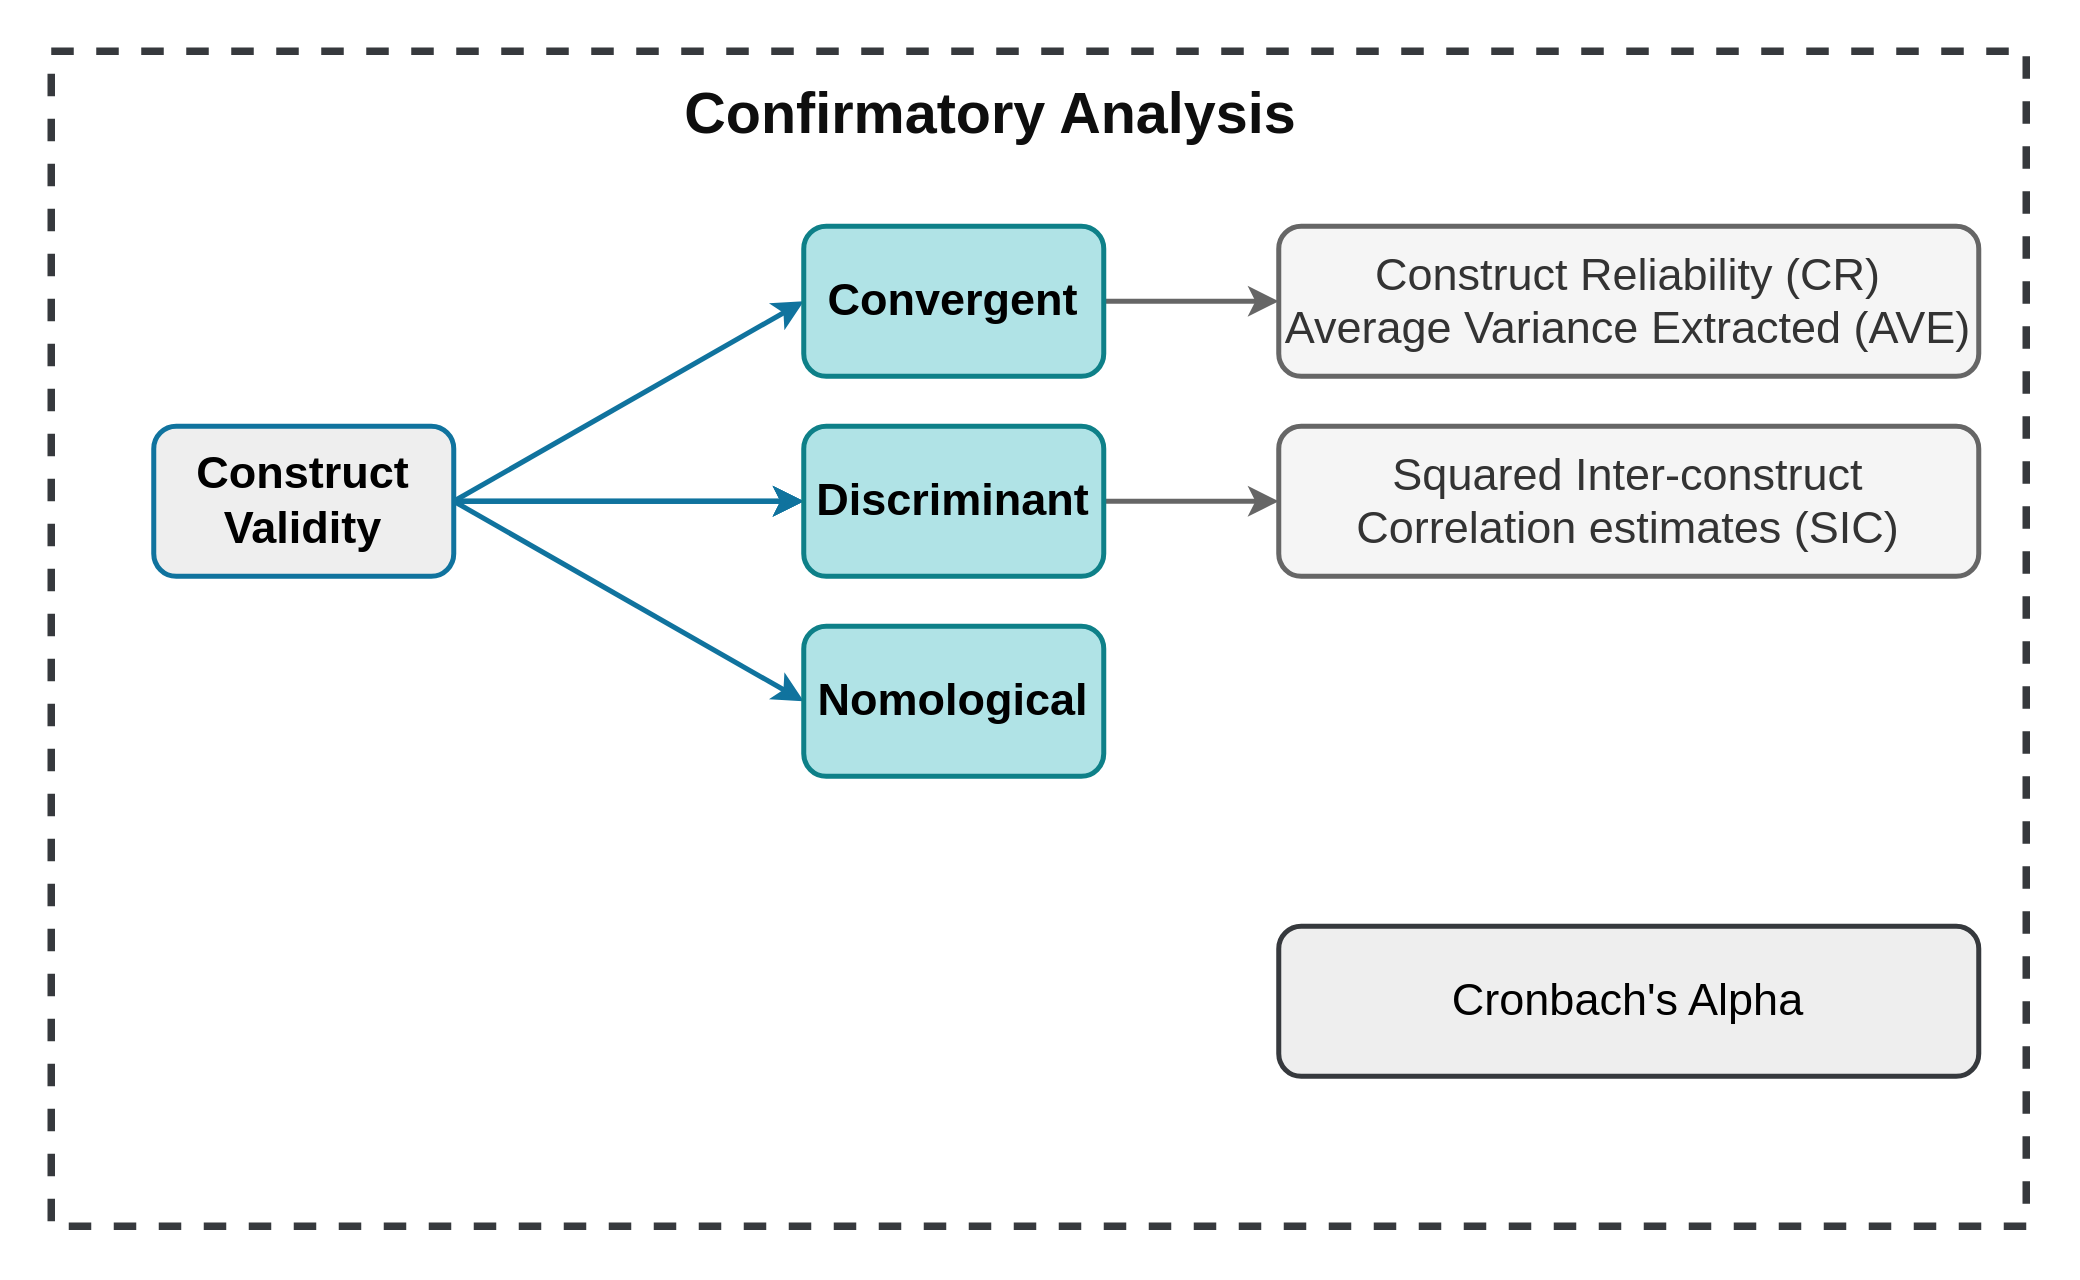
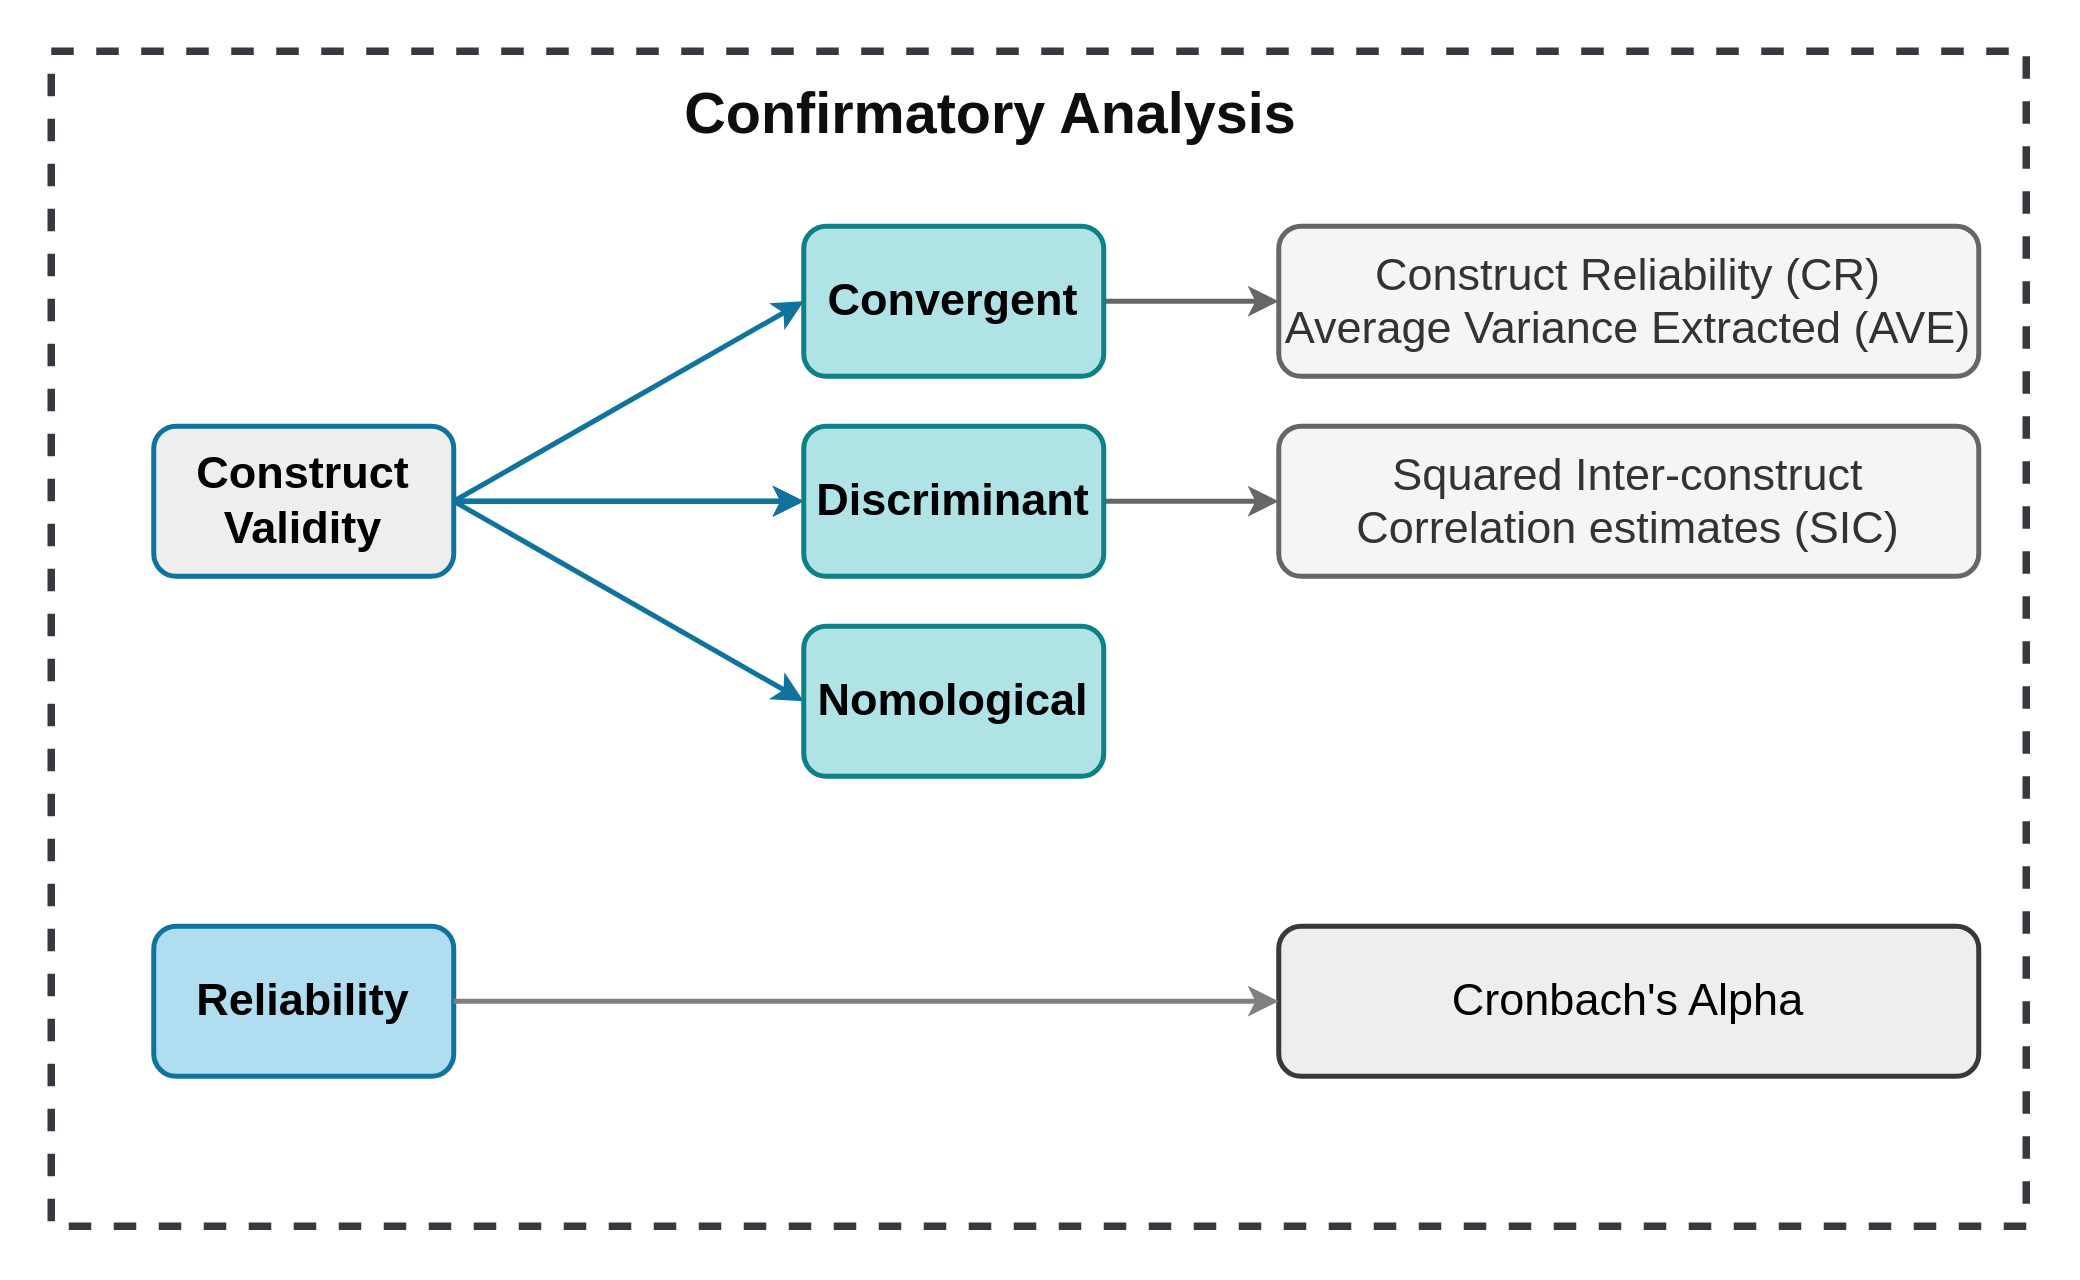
none -> (304, 1001)
none -> (856, 1001)
